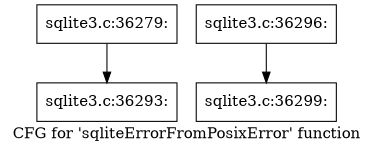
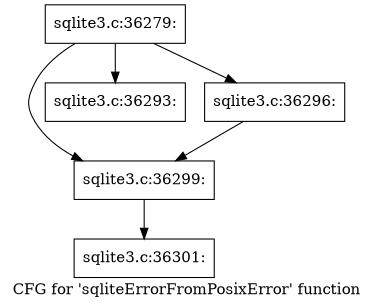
none -> (190, 61)
none -> (29, 100)
none -> (144, 258)
